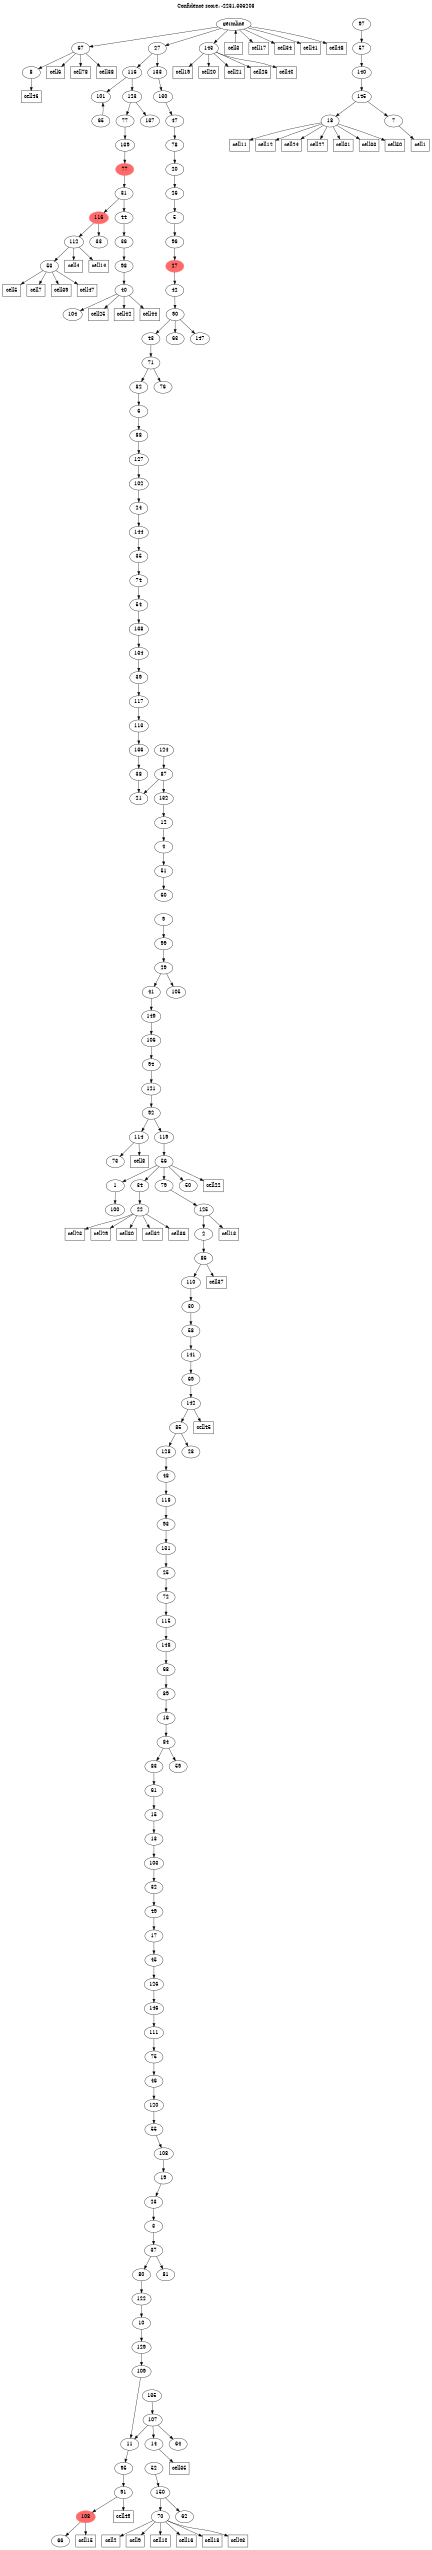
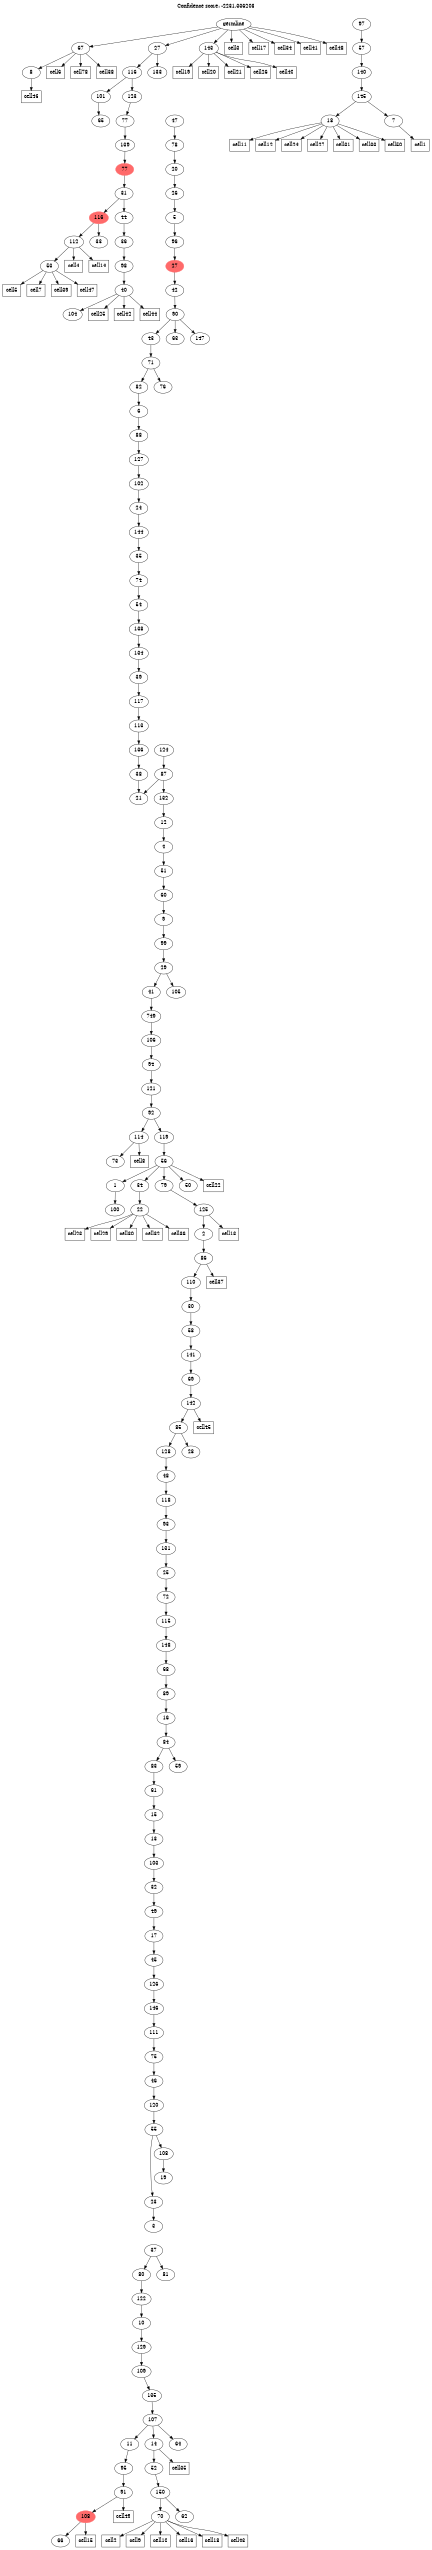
(236, 38) -> (231, 35)
(163, 97) -> none
(103, 111) -> (99, 107)
(150, 121) -> none
none -> (164, 906)
(151, 1016) -> (151, 1016)
(159, 2189) -> (151, 2164)
(154, 2237) -> none
(136, 2406) -> (146, 2382)
none -> (154, 2455)
